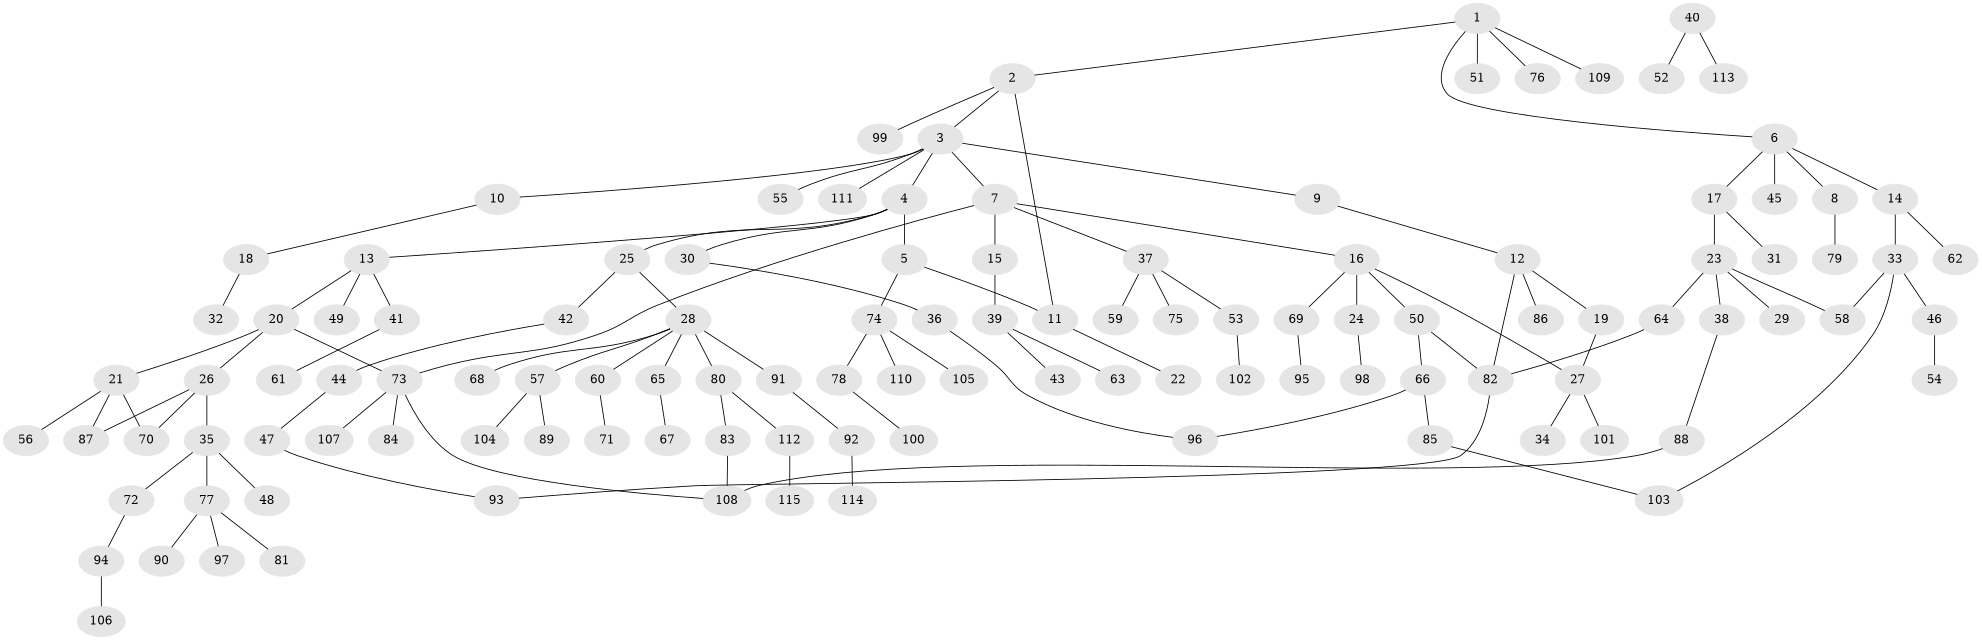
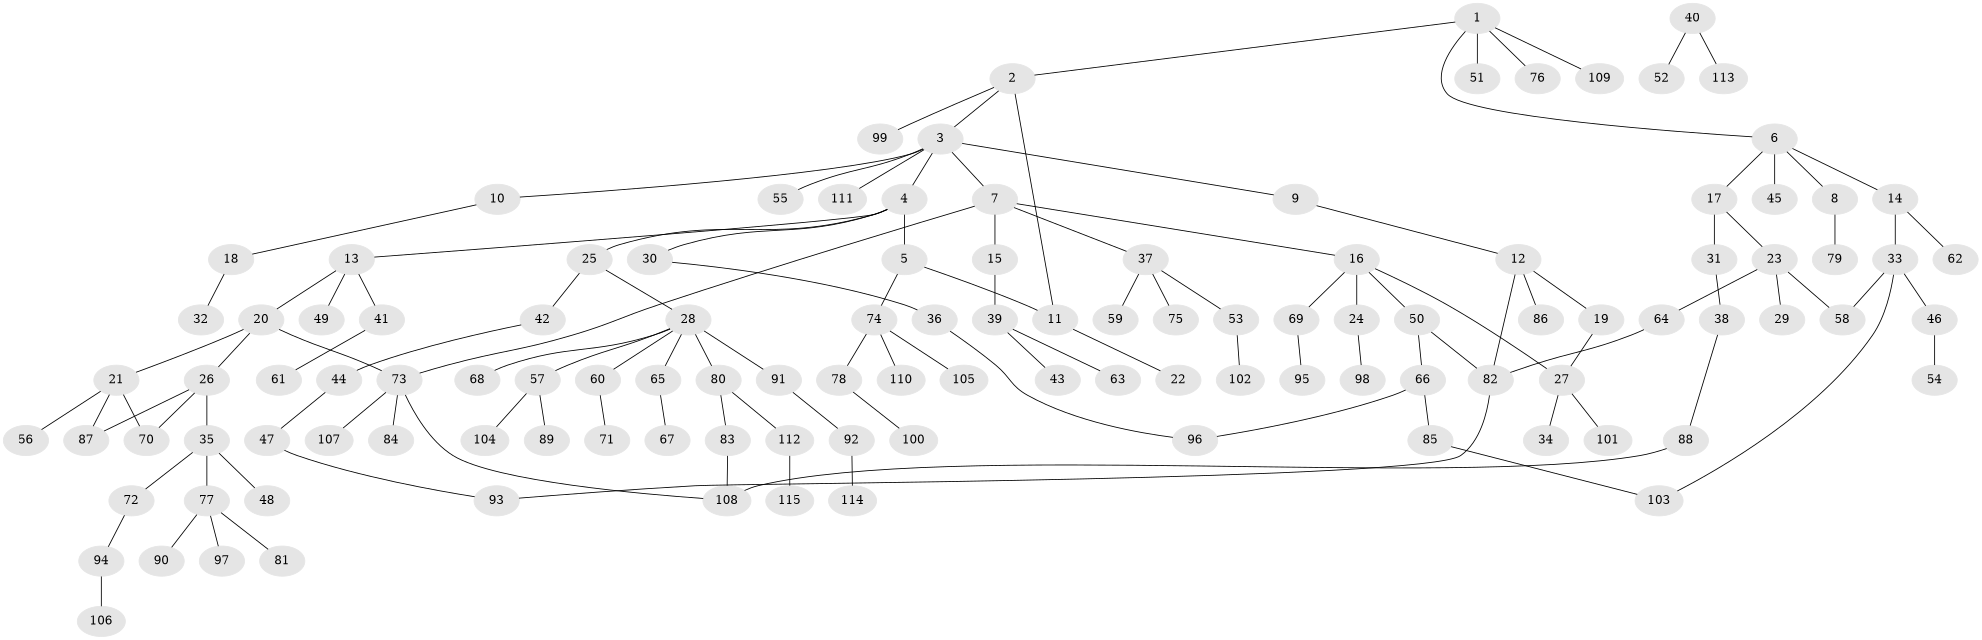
(1718, 290) -> (1717, 284)
